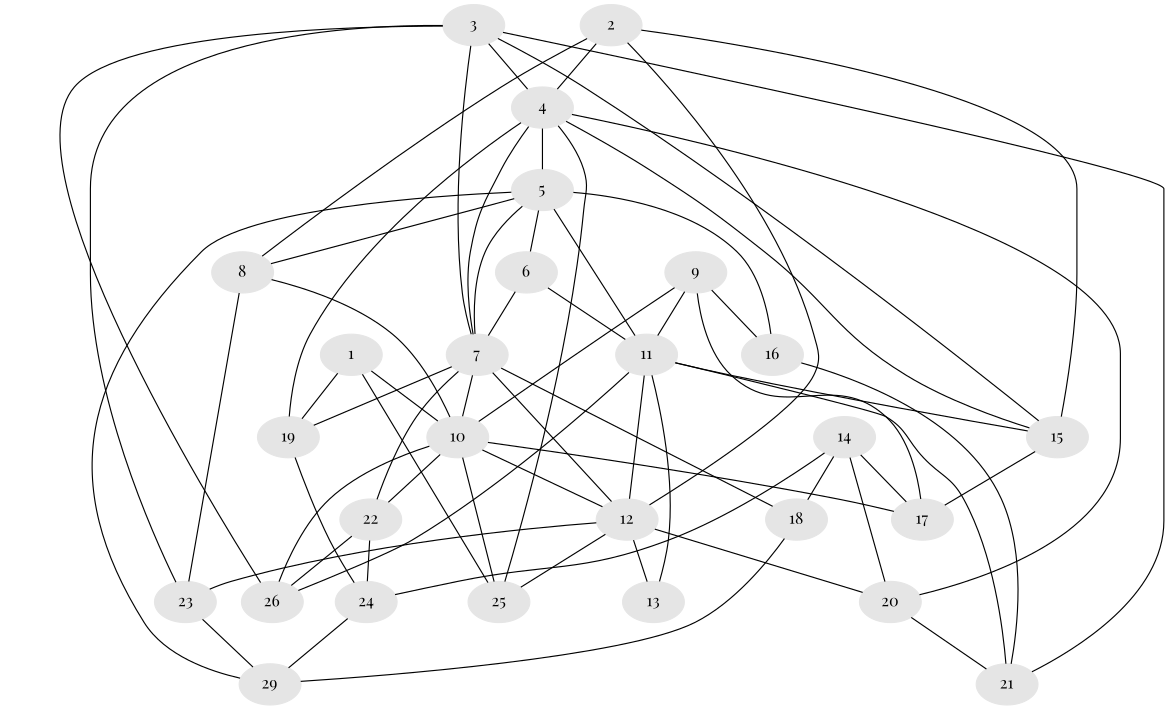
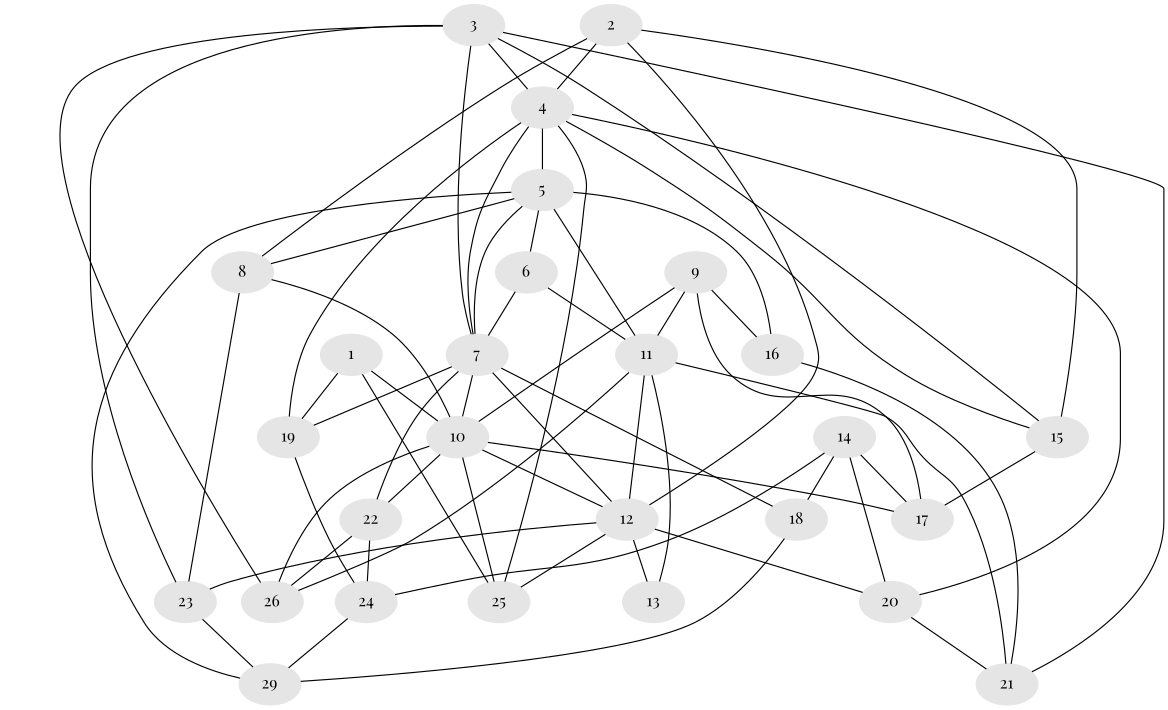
(886, 406) -> none
